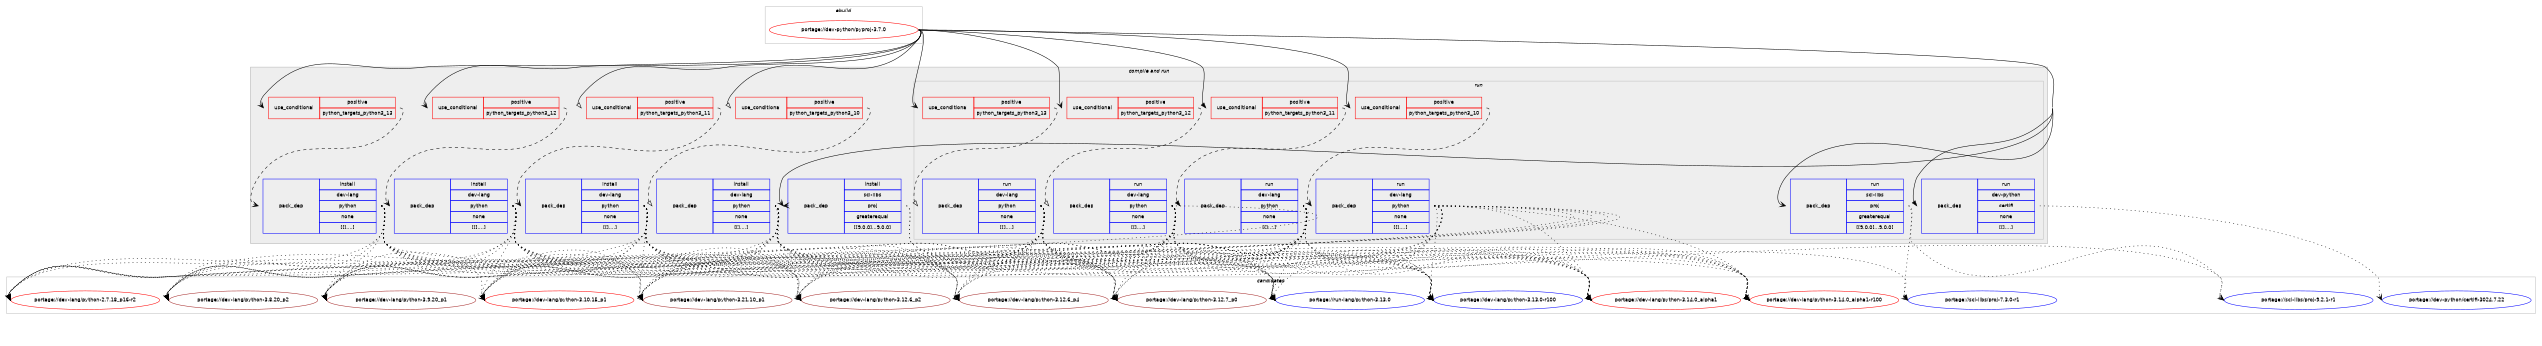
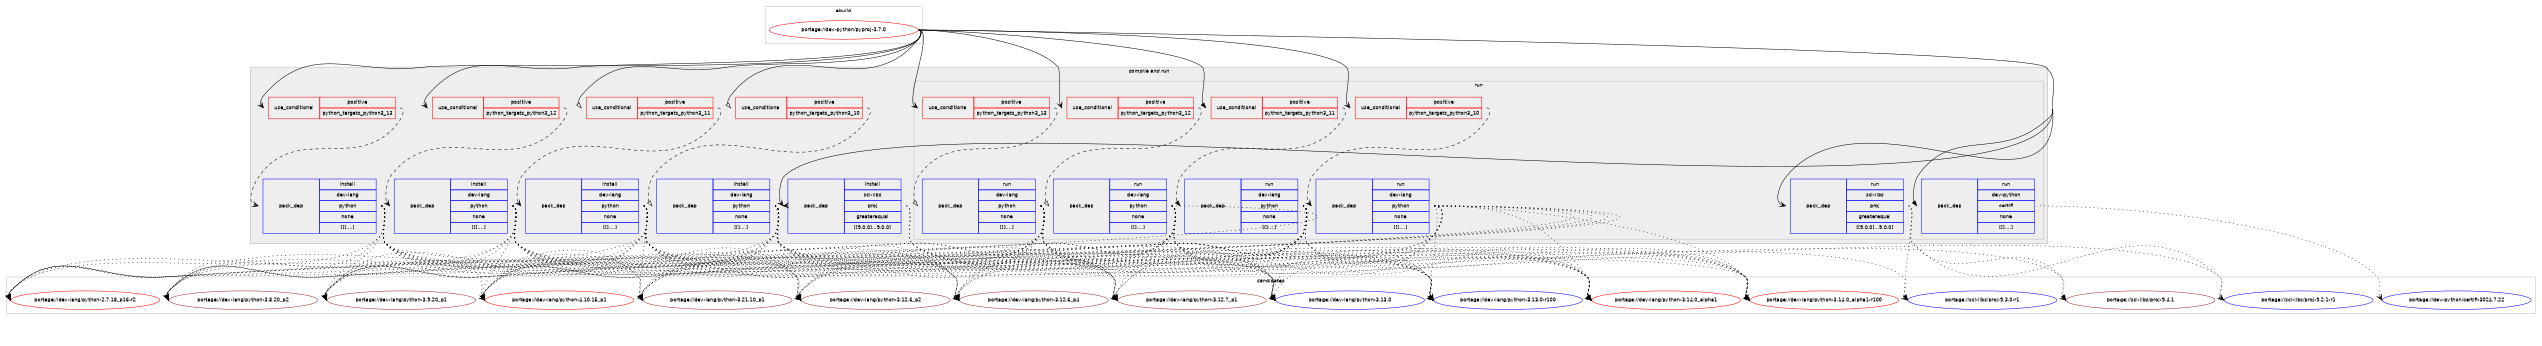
(560, 300) -> (560, 300)
(1192, 300) -> (1192, 300)
(1350, 300) -> (1350, 300)
(1982, 300) -> (1982, 300)
none -> (2141, 300)
